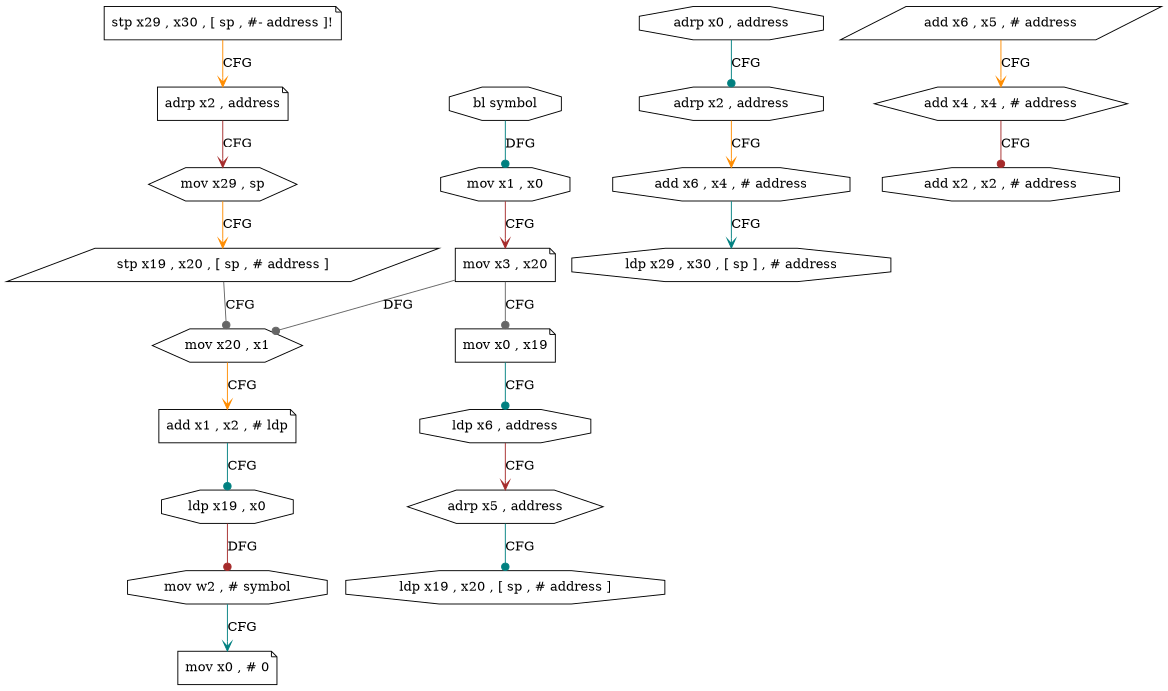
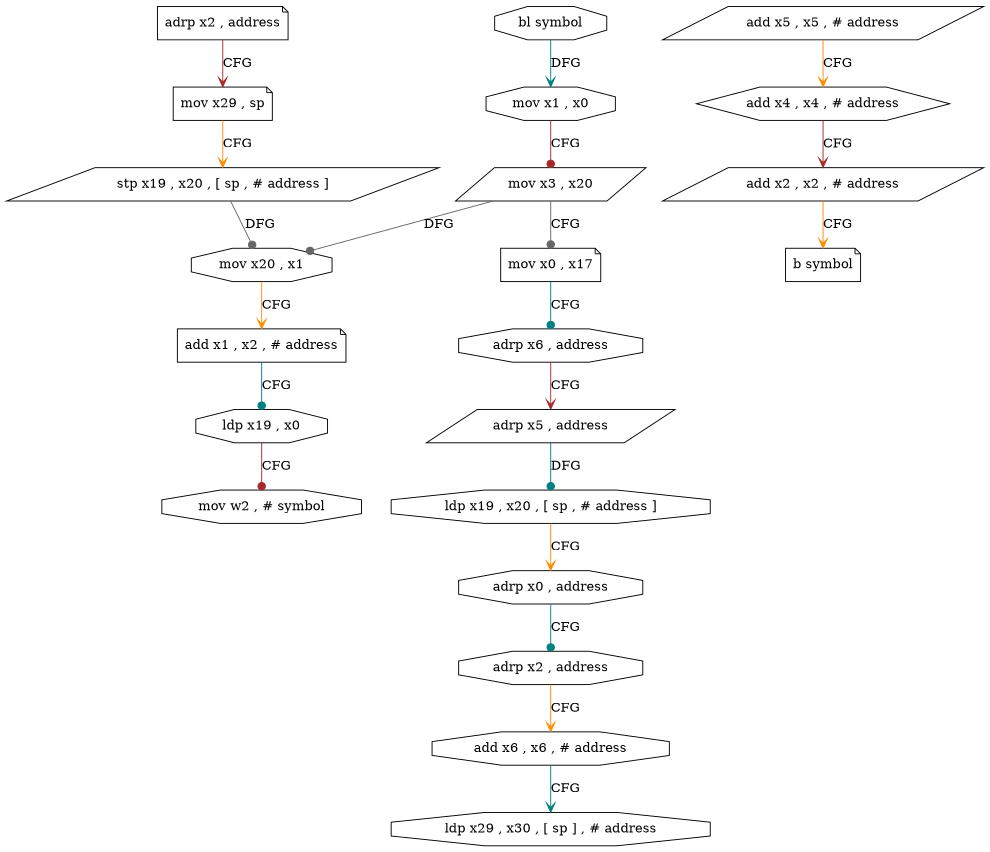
(223, 23) -> none
(1001, 23) -> (823, 23)
(505, 140) -> (551, 59)
(1001, 140) -> (823, 139)
(223, 184) -> (223, 104)
(731, 184) -> (551, 749)
(1001, 184) -> (823, 184)
(505, 220) -> (551, 140)
(505, 265) -> (551, 184)
none -> (823, 265)
(240, 305) -> (260, 225)
(227, 346) -> (262, 265)
(505, 346) -> (551, 265)
(227, 426) -> (262, 346)
(505, 426) -> (551, 346)
(505, 507) -> (551, 426)
none -> (551, 542)
(243, 547) -> (276, 466)
(520, 547) -> (566, 466)
(227, 668) -> none
